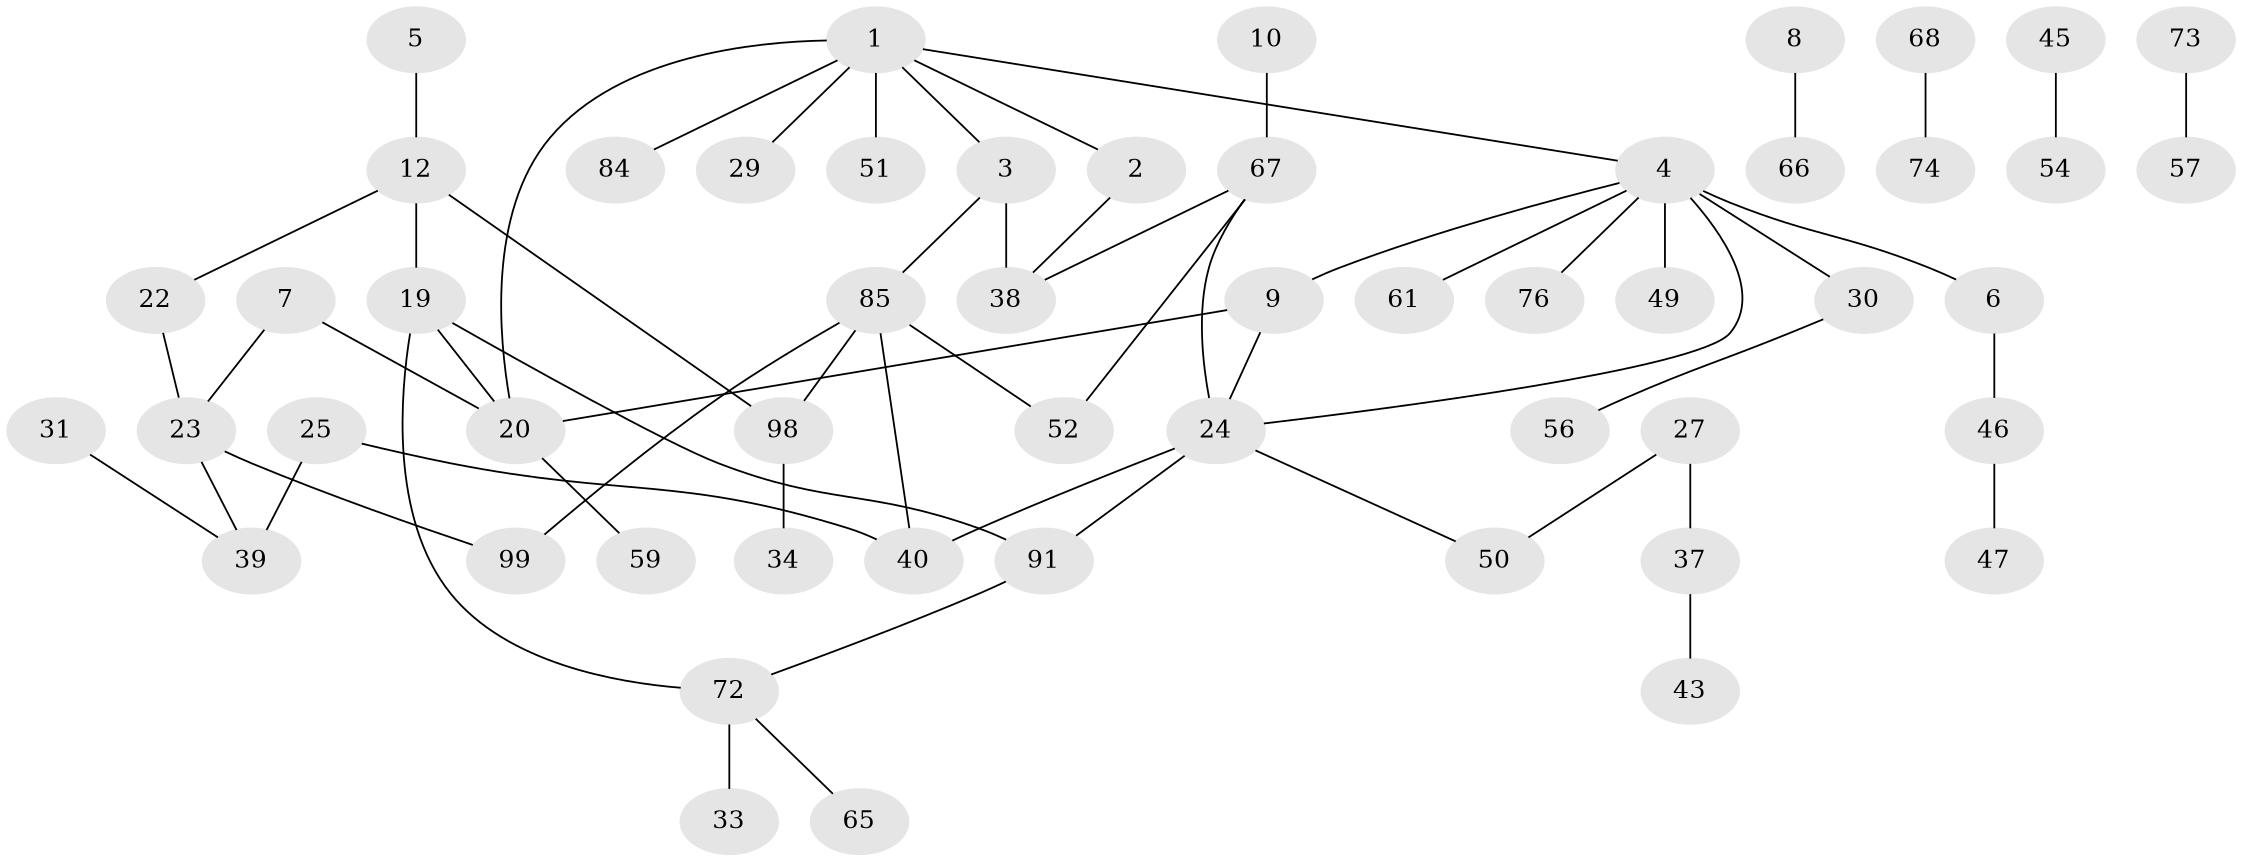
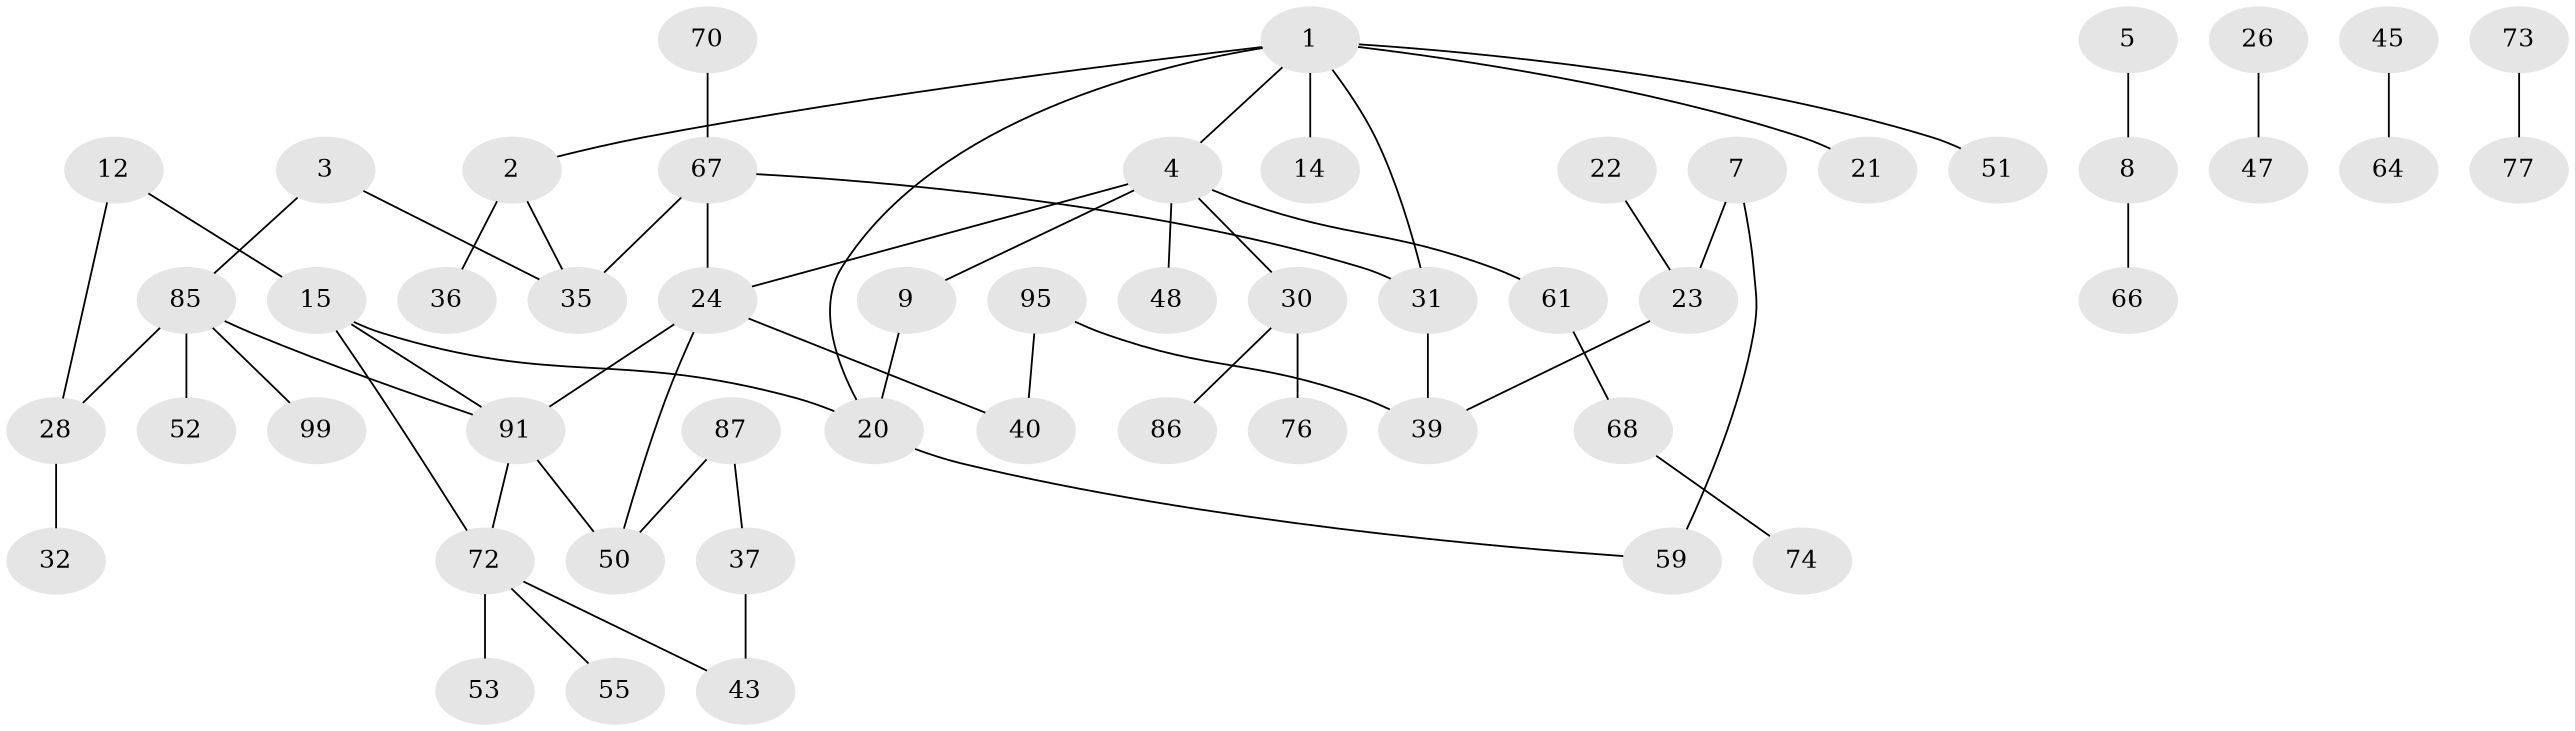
(1267, 40) -> (708, 40)
(416, 105) -> (2128, 105)
(941, 105) -> (1387, 164)
(615, 170) -> (1310, 170)
(746, 170) -> (1868, 170)
(2056, 170) -> (2389, 170)
(2186, 170) -> (2519, 170)
(286, 235) -> none
(1600, 235) -> (1298, 366)
(416, 300) -> (317, 300)
none -> (447, 300)
(1006, 300) -> (577, 300)
(1166, 300) -> (1125, 214)
(1665, 300) -> (1167, 300)
(1994, 300) -> none
(393, 361) -> (1745, 370)
(1245, 366) -> none
none -> (1591, 366)
(317, 431) -> (1037, 300)
(784, 431) -> (56, 431)
(895, 431) -> (348, 371)
(1560, 431) -> (1167, 431)
(1690, 431) -> (731, 431)
(1994, 431) -> (2259, 40)
none -> (566, 496)
(348, 501) -> none
(784, 561) -> (56, 561)
none -> (615, 626)
(729, 822) -> (485, 691)
(860, 822) -> (615, 691)
